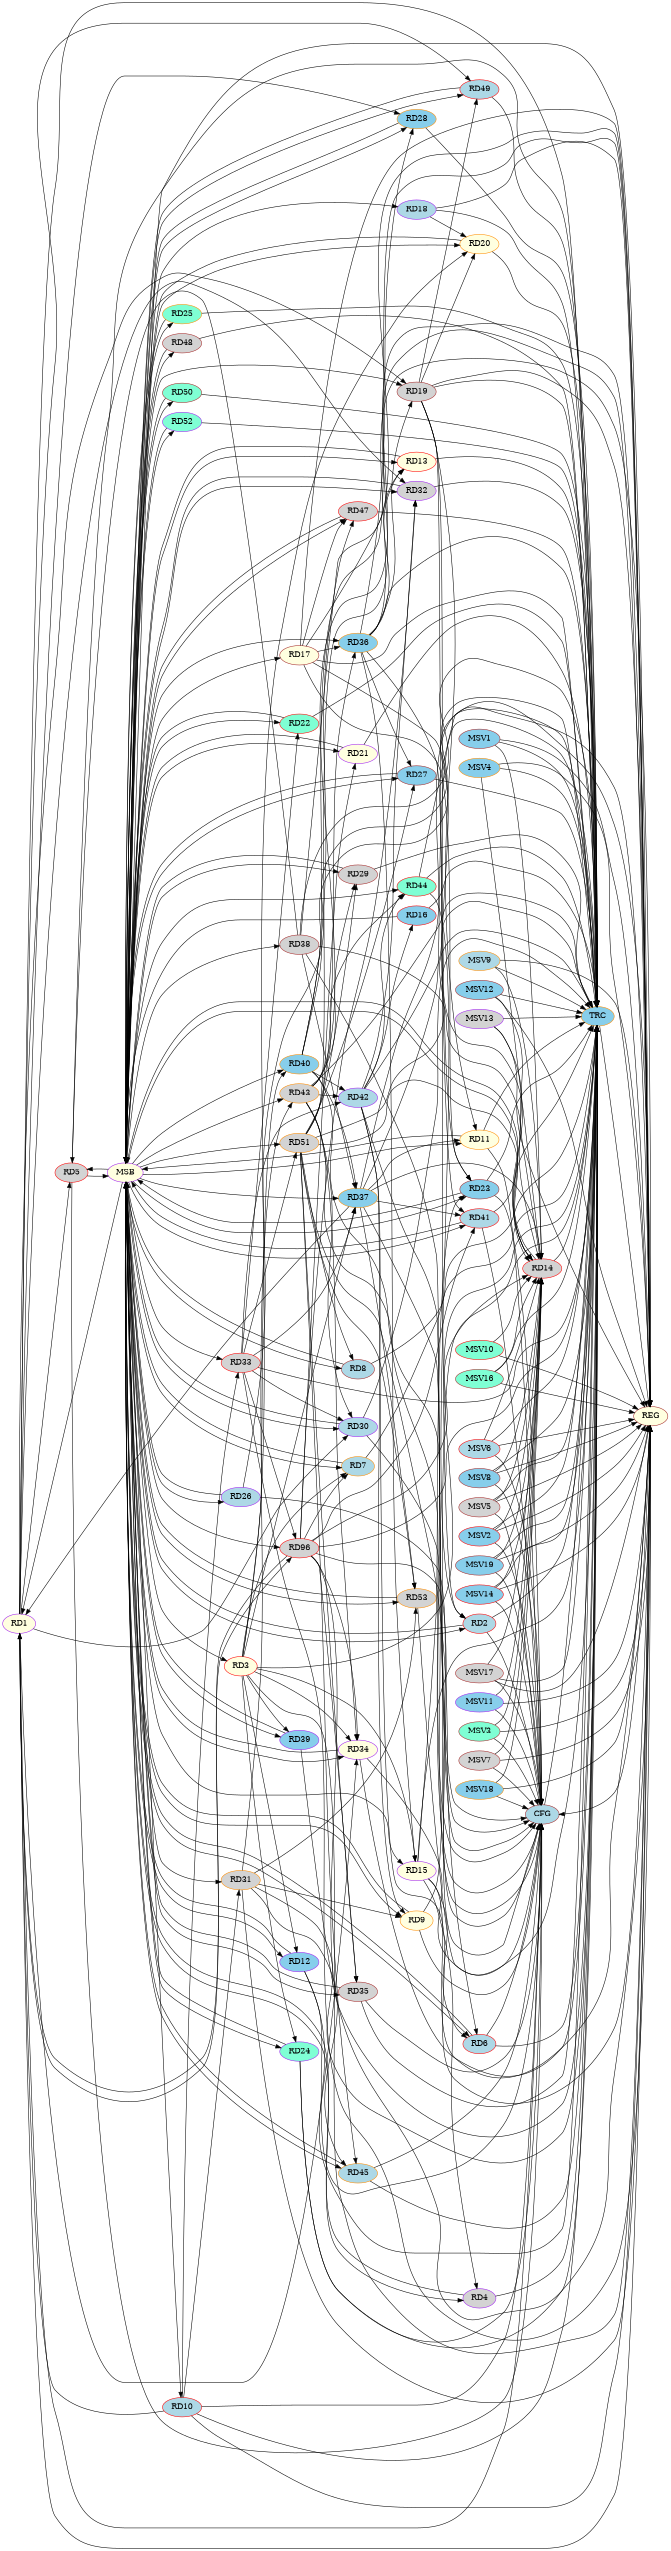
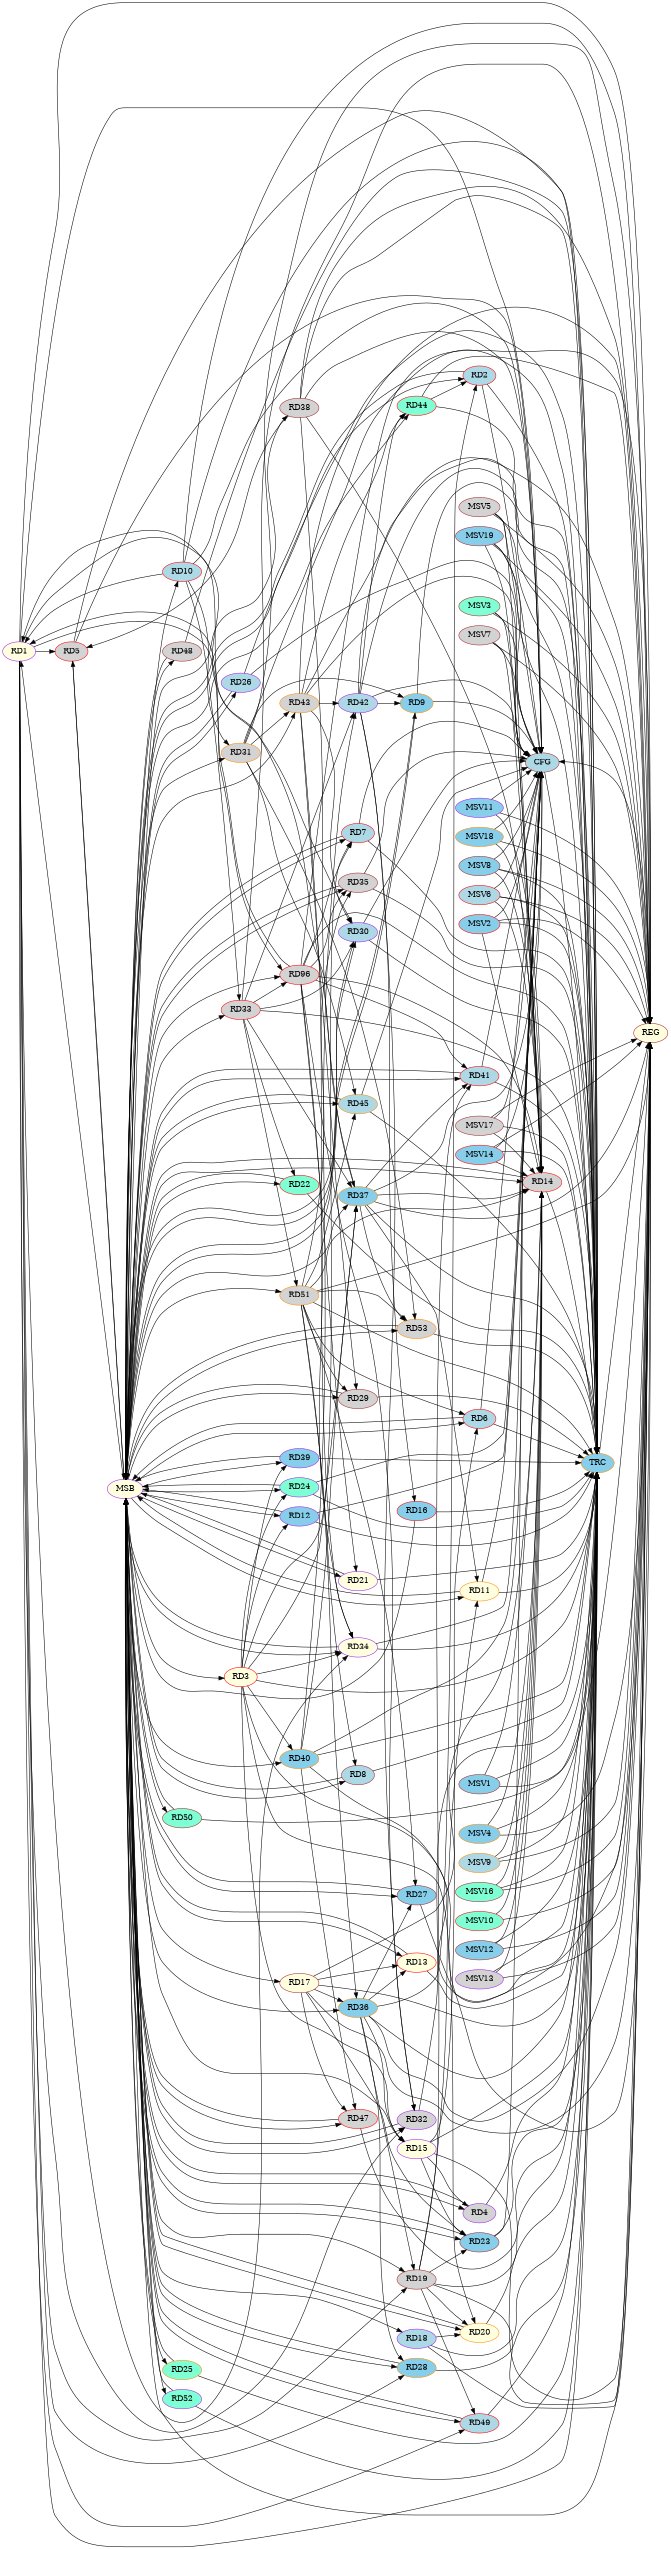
(358, 1466) -> (358, 833)
(417, 1921) -> (417, 703)
(452, 1936) -> (418, 728)
